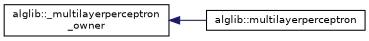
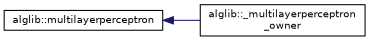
(193, 20) -> (187, 20)
